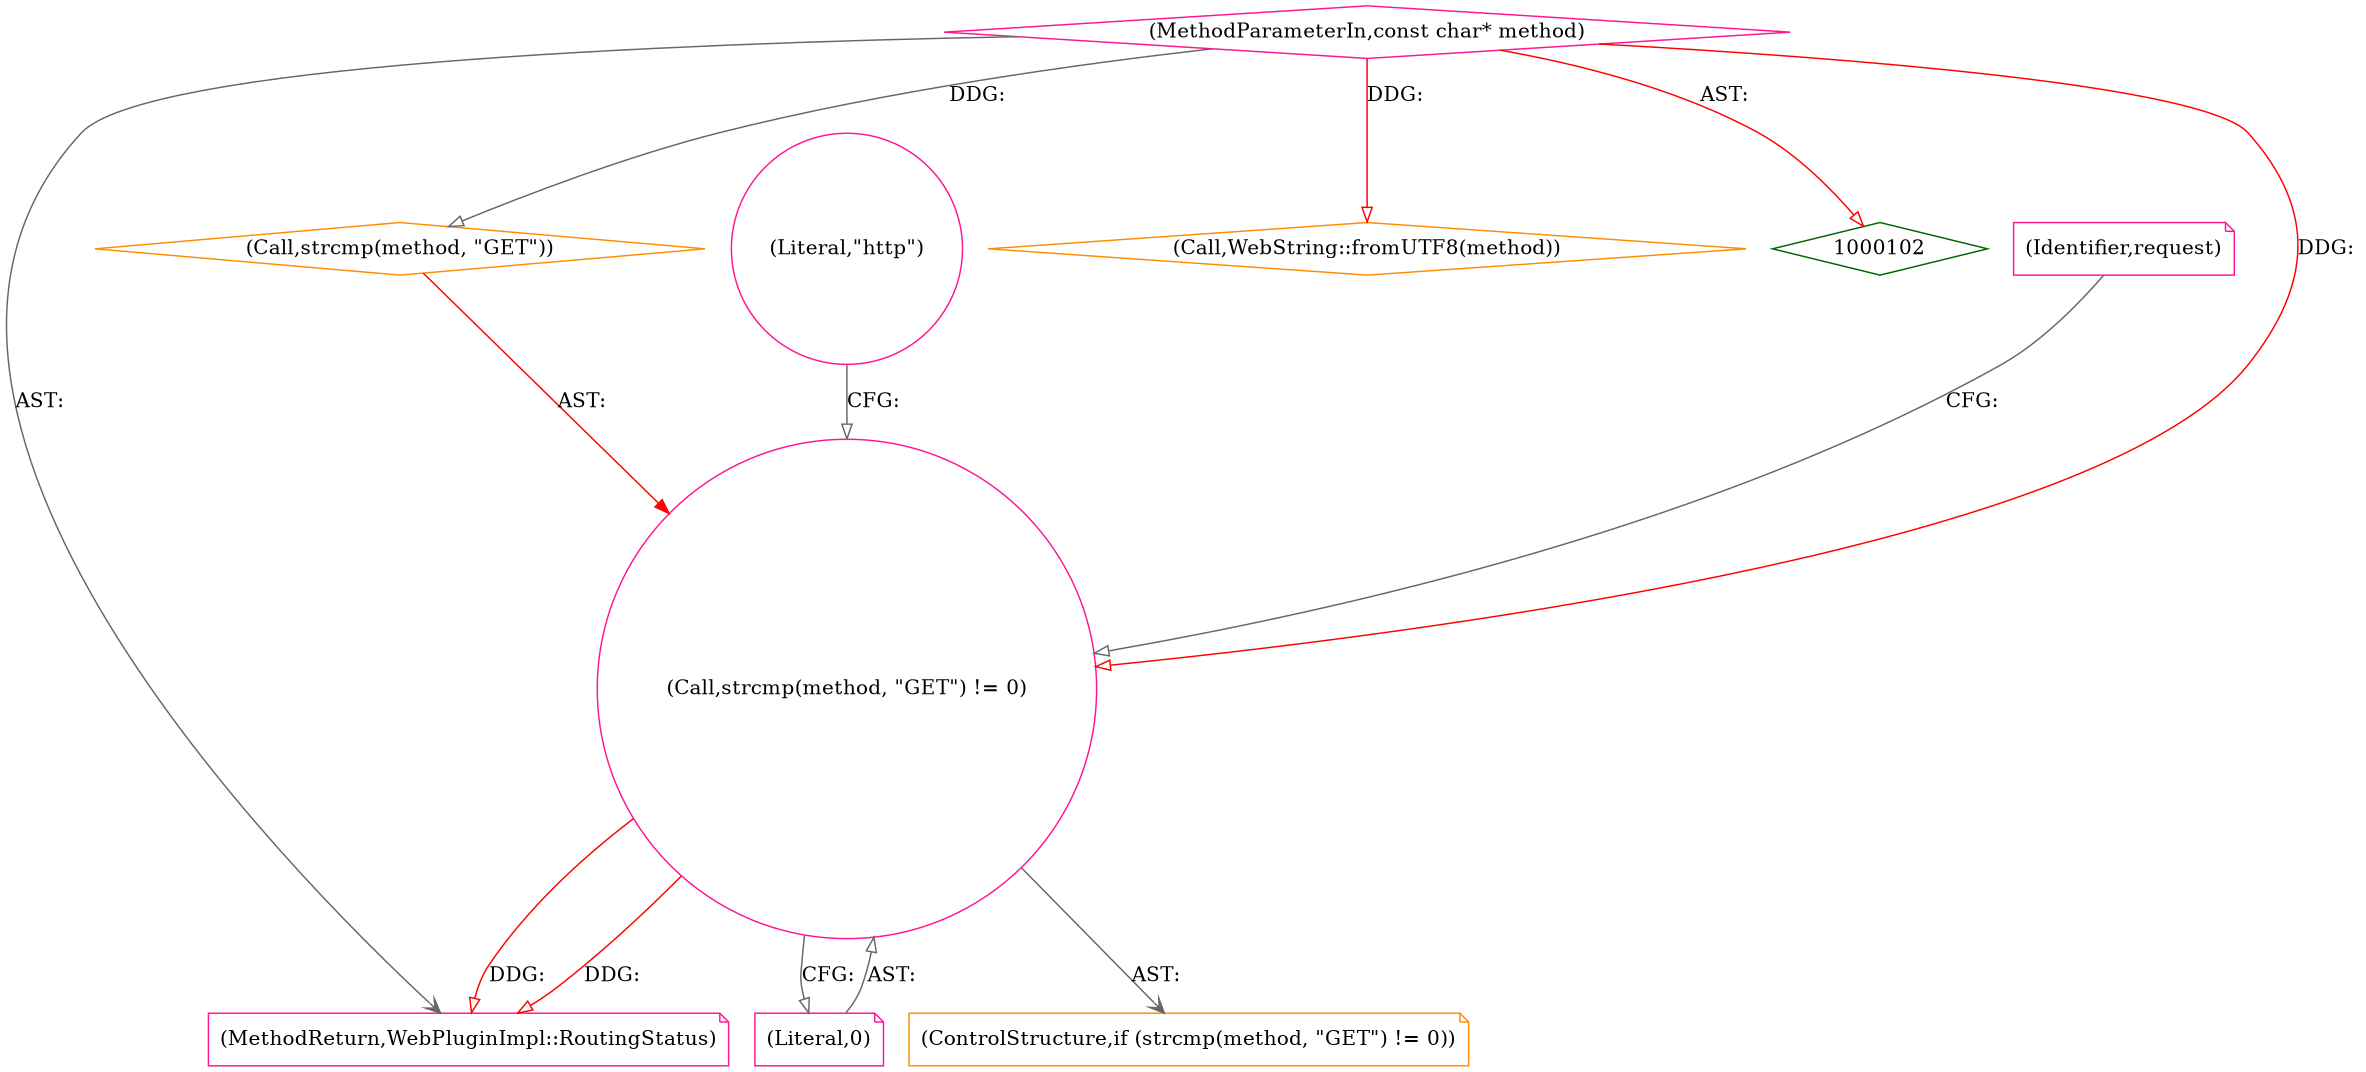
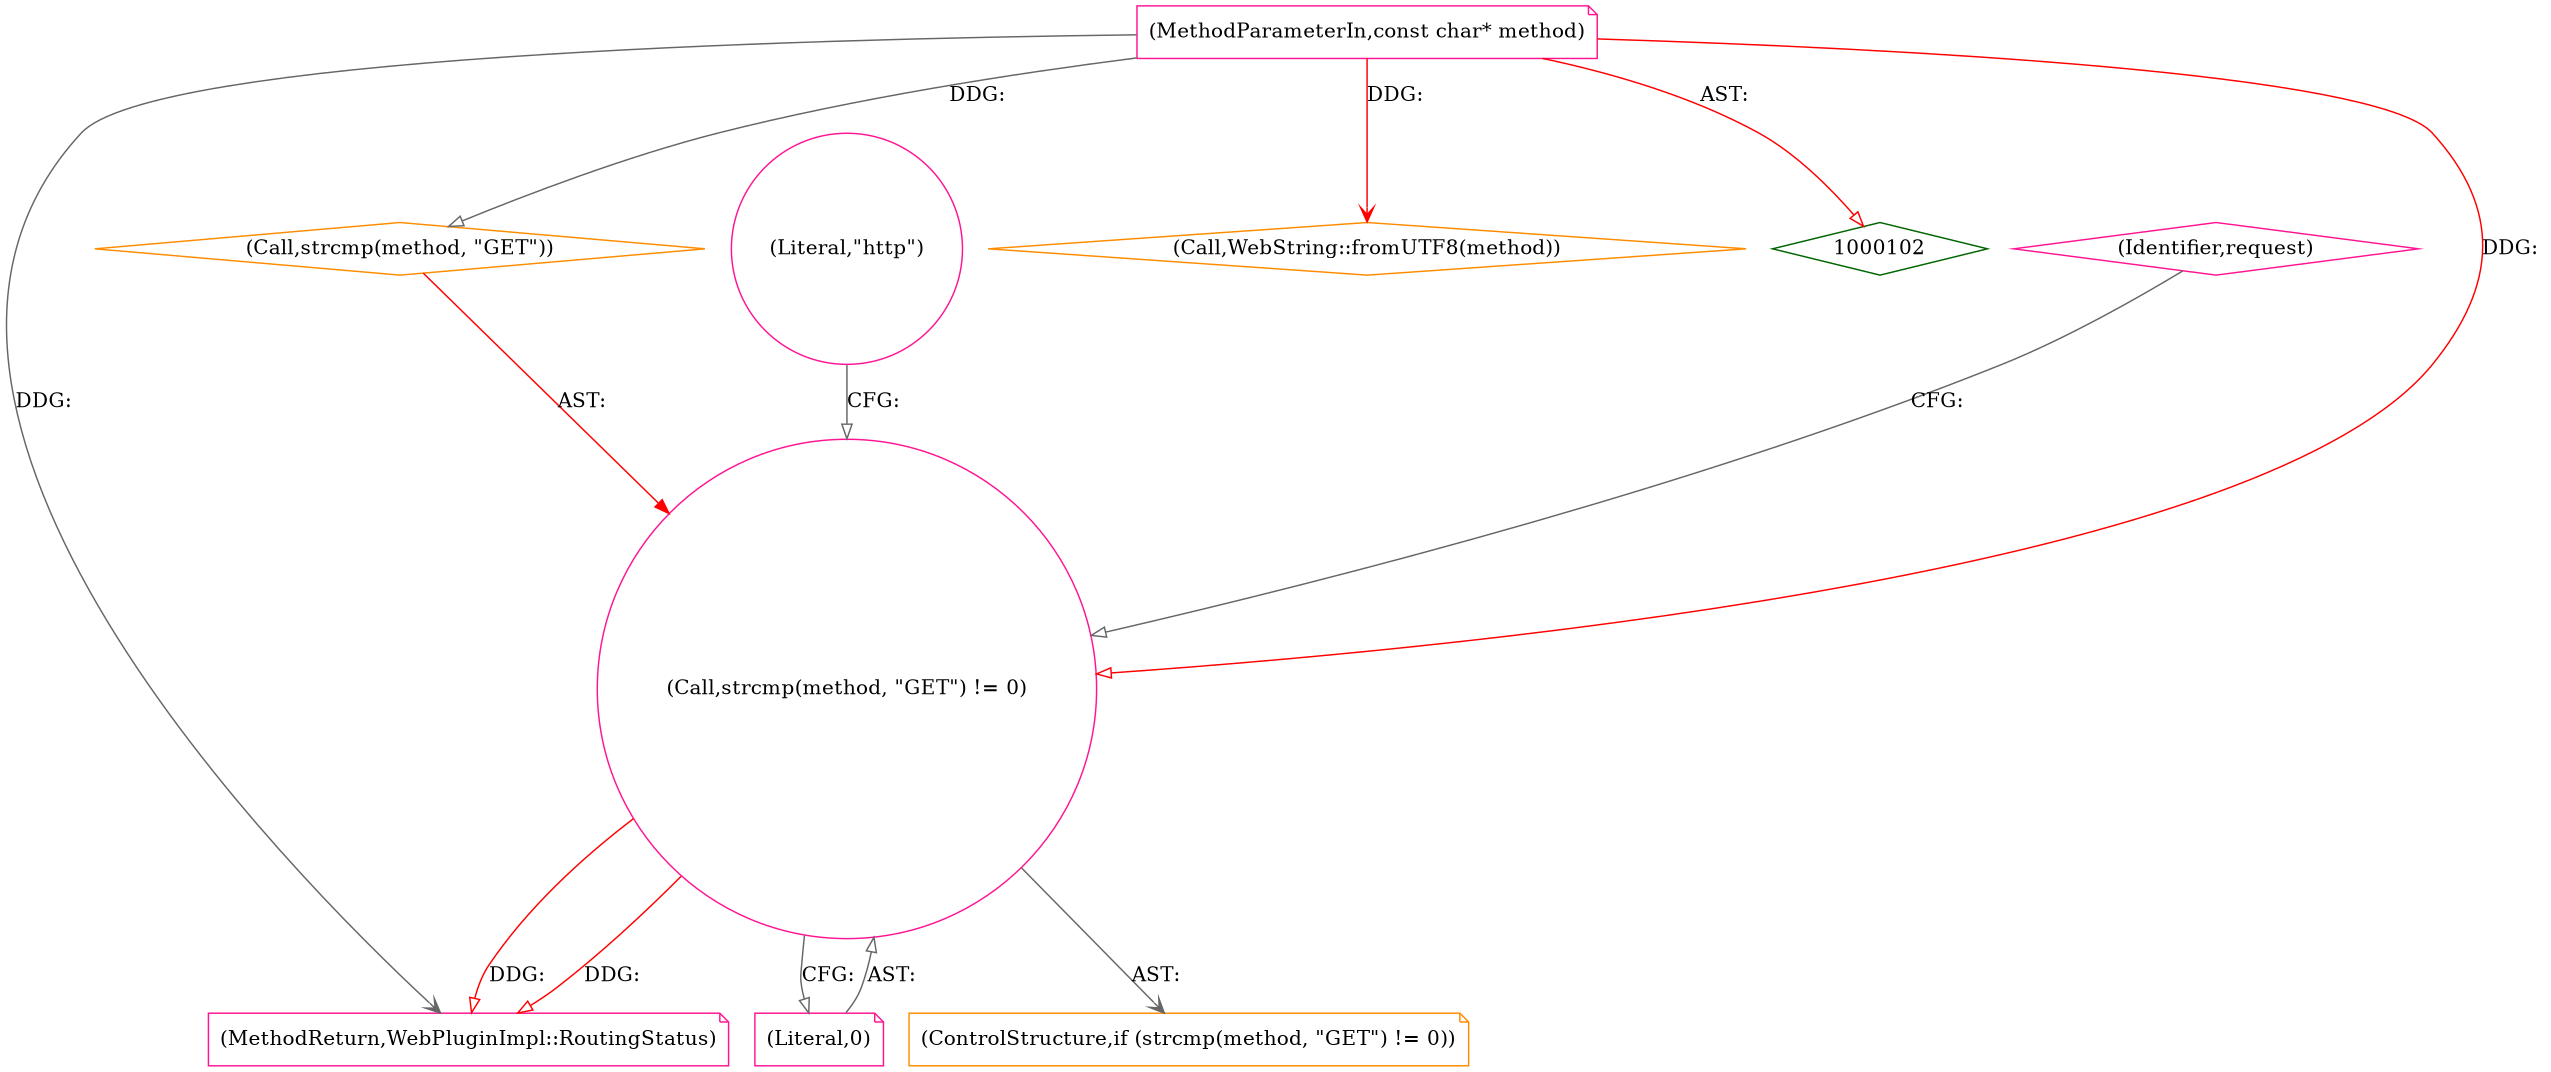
(1367, 32) -> (1367, 32)
(1367, 133) -> (1367, 133)
(2124, 249) -> (2216, 249)
(43, 402) -> (47, 402)
